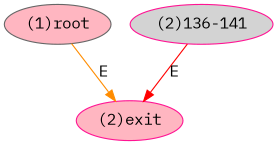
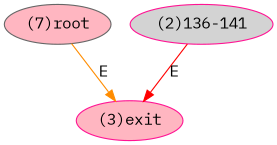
(58, 24) -> (58, 24)
(130, 121) -> (130, 121)
